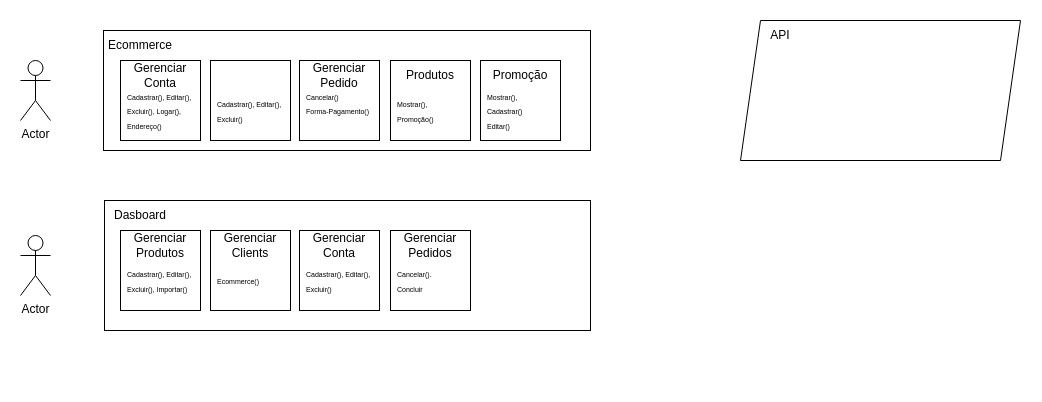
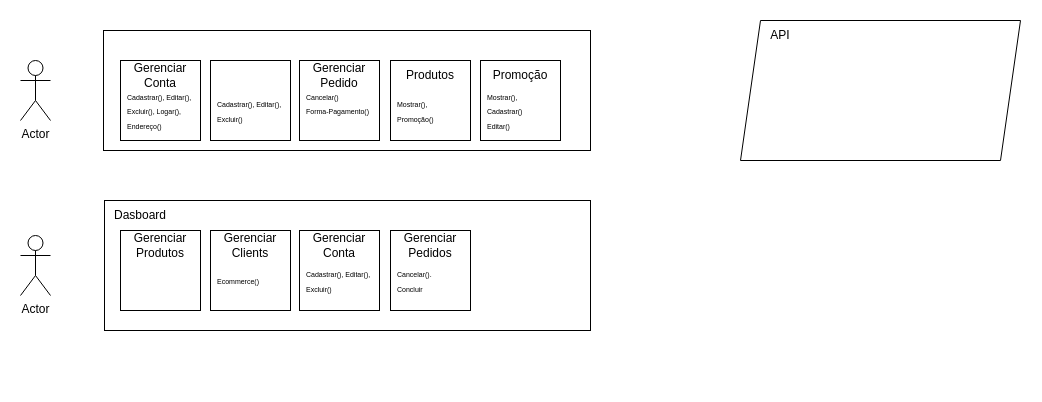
(141, 46) -> none
(161, 281) -> none
